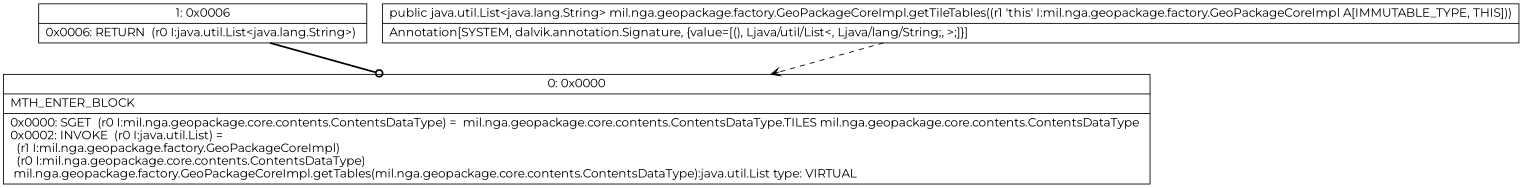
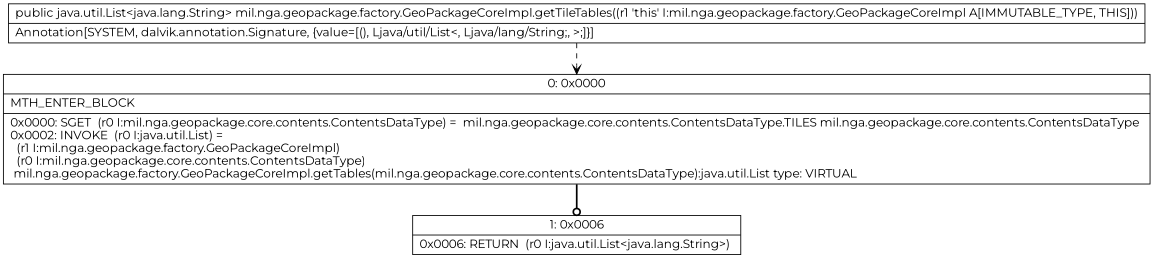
(323, 58) -> (577, 196)
